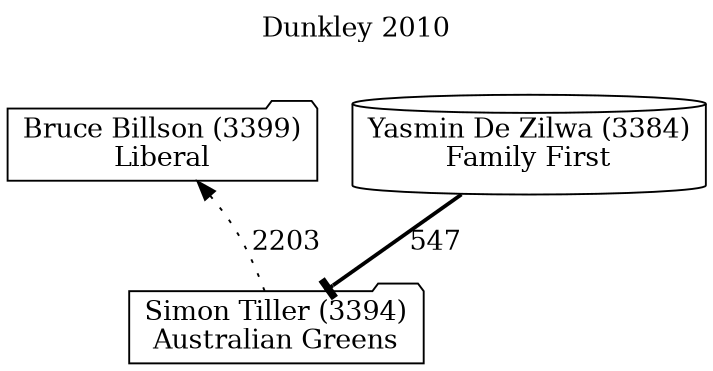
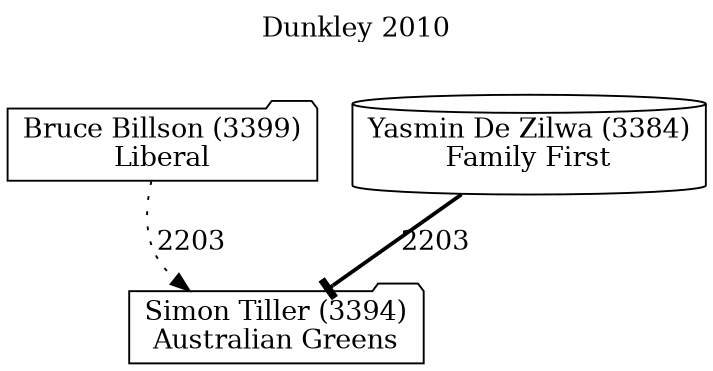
(242, 241) -> (149, 234)
(436, 243) -> (436, 243)
